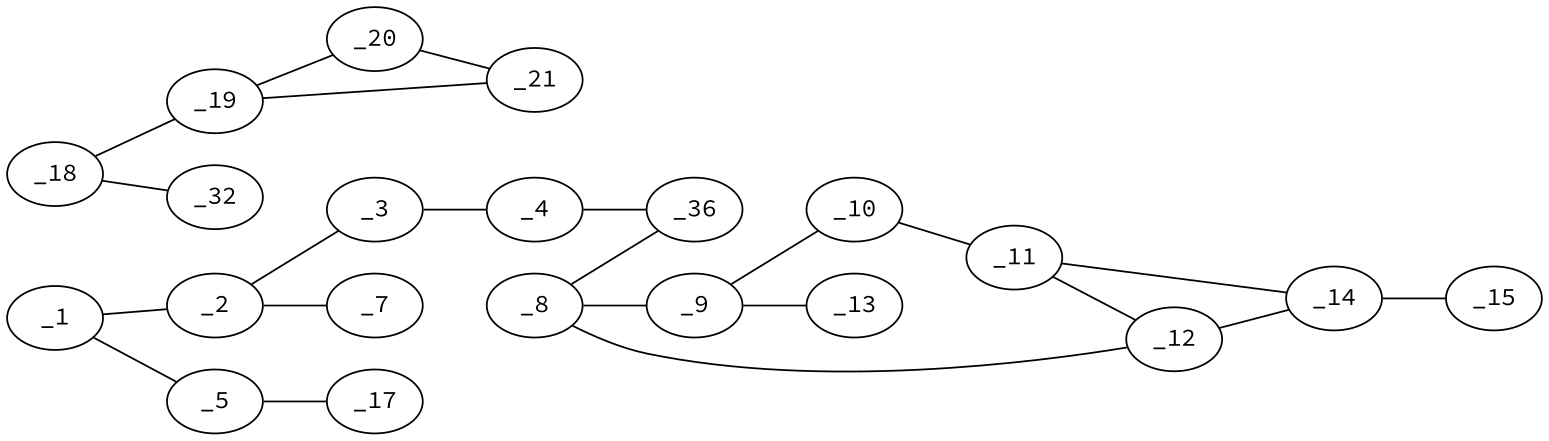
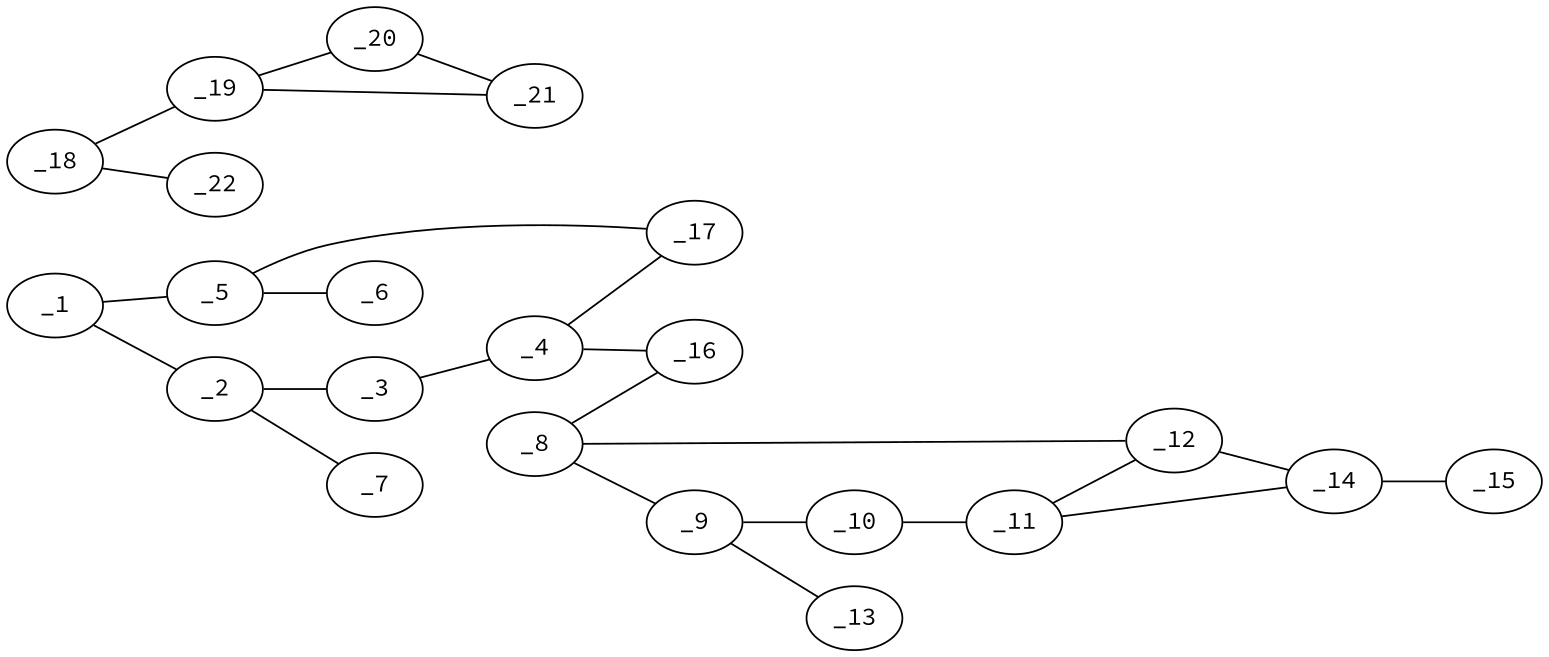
(215, 197) -> (215, 185)
(695, 210) -> (695, 352)
none -> (615, 290)
none -> (375, 293)
